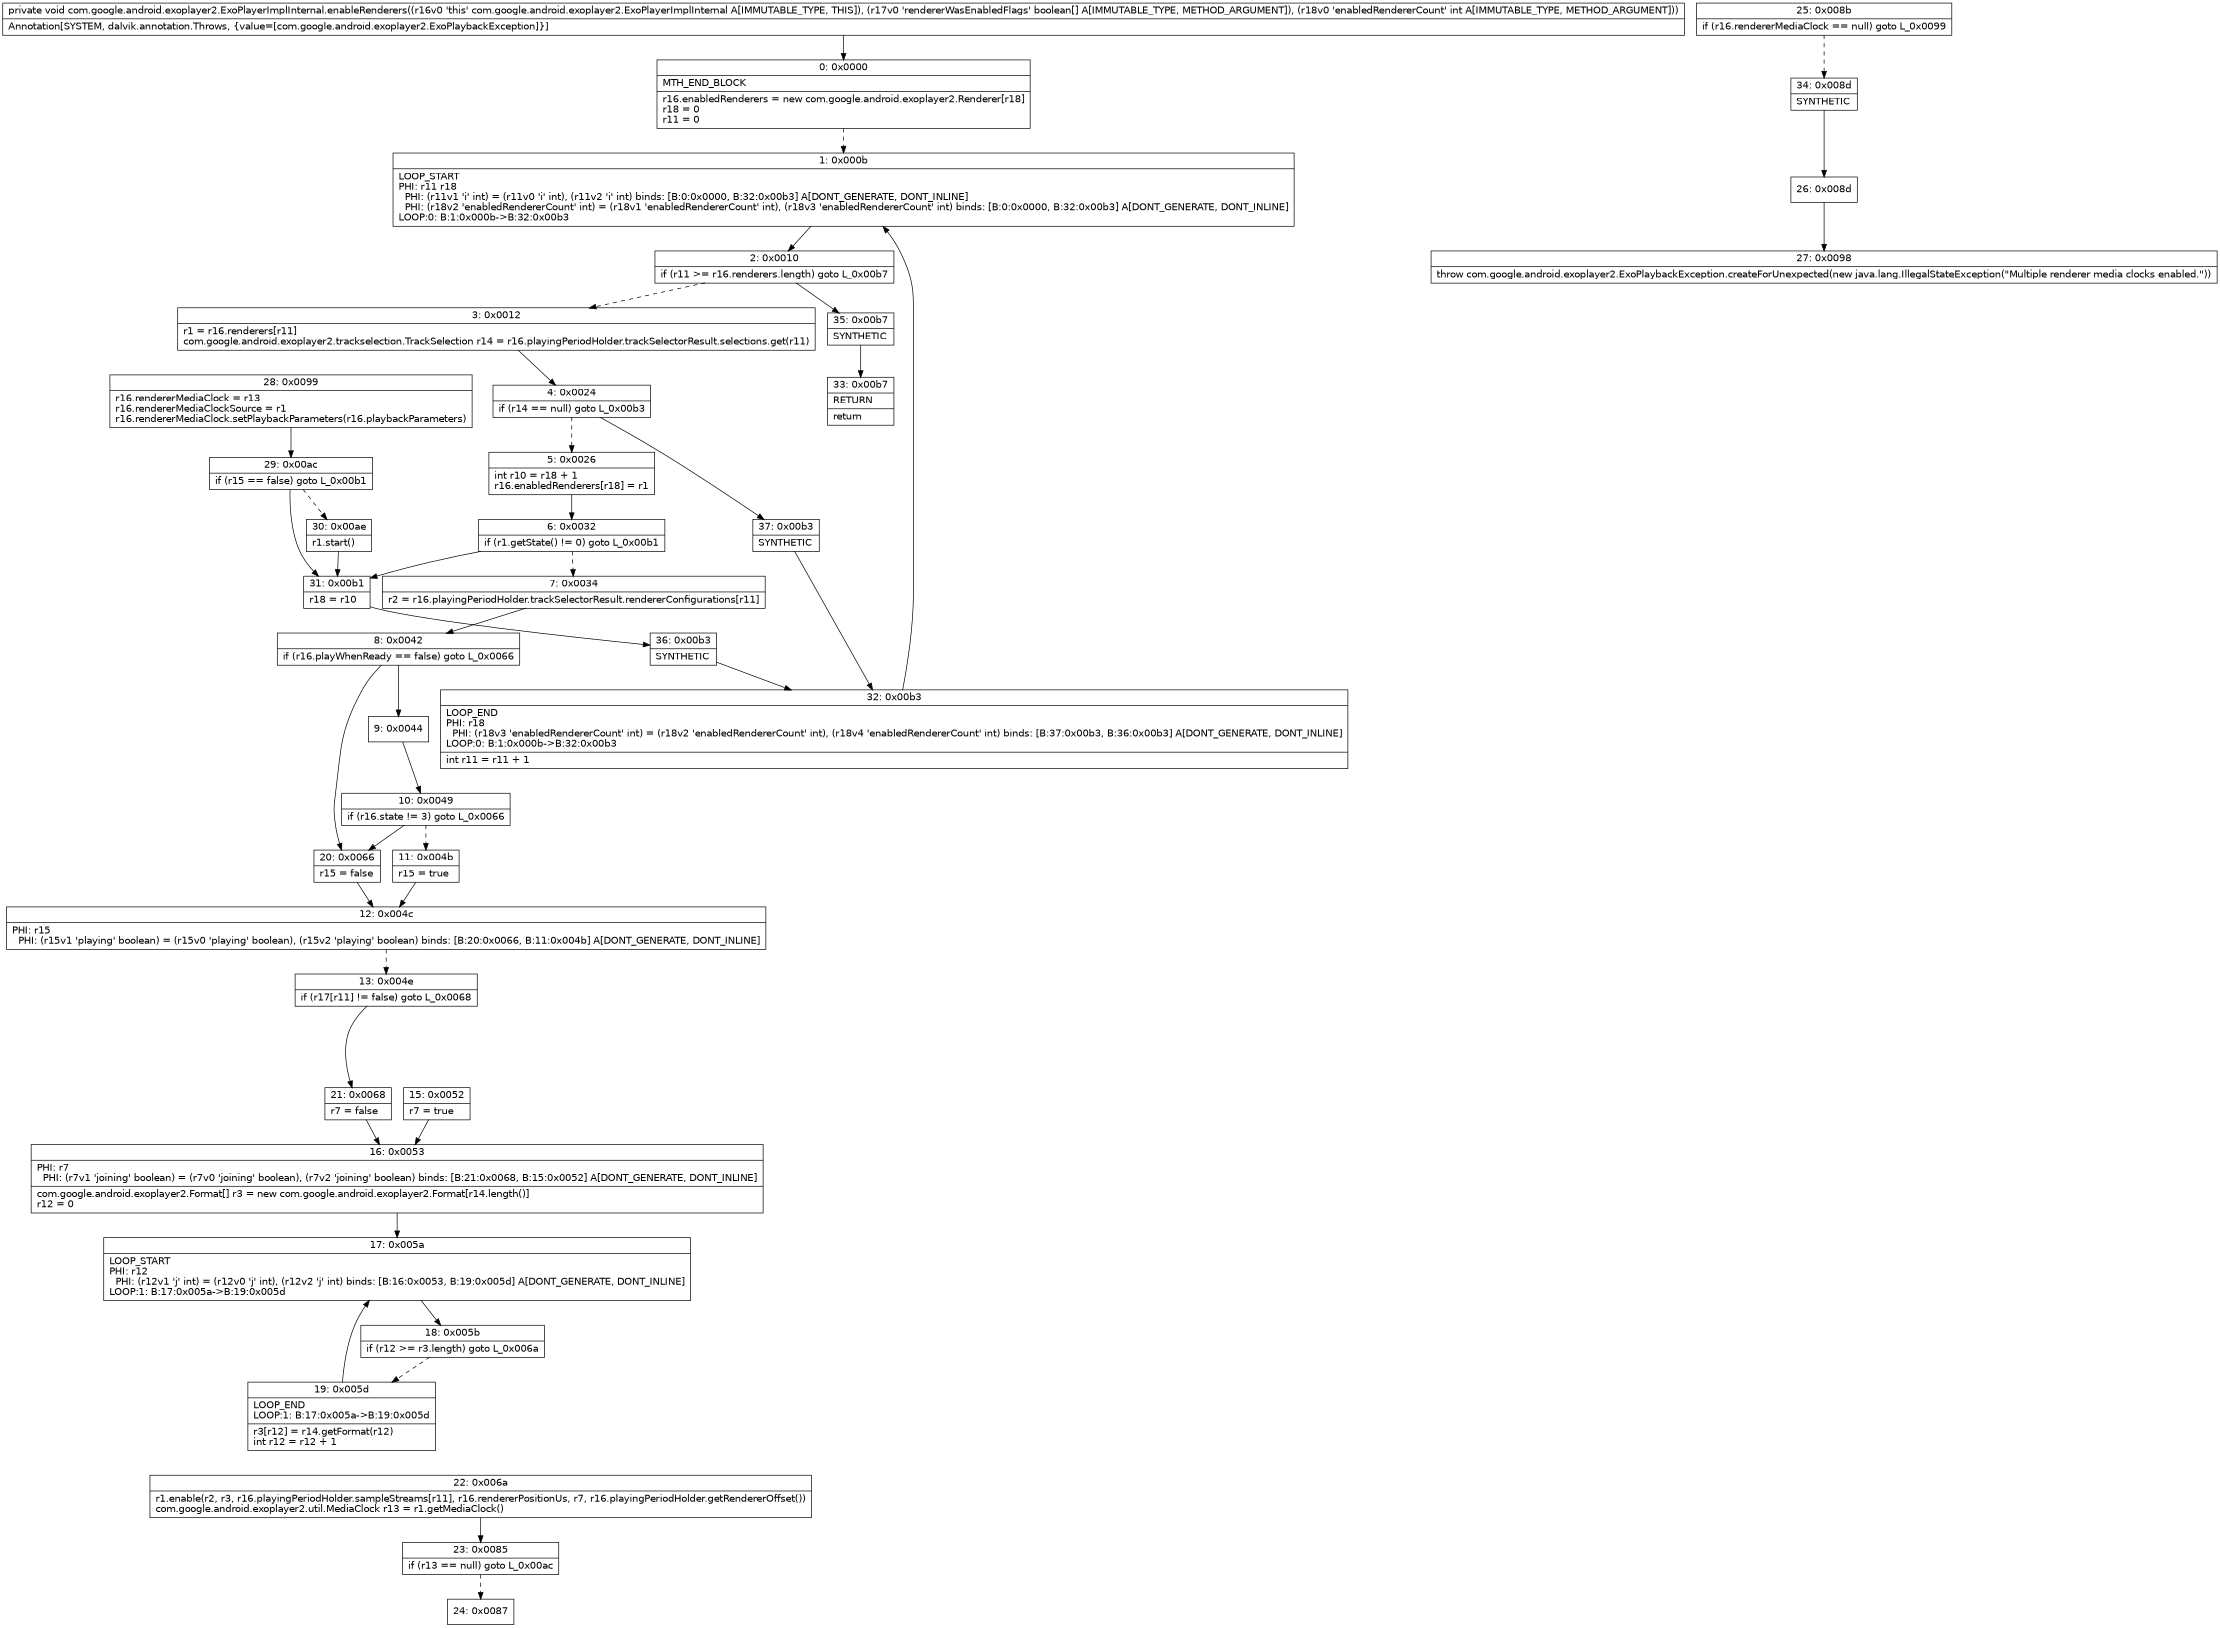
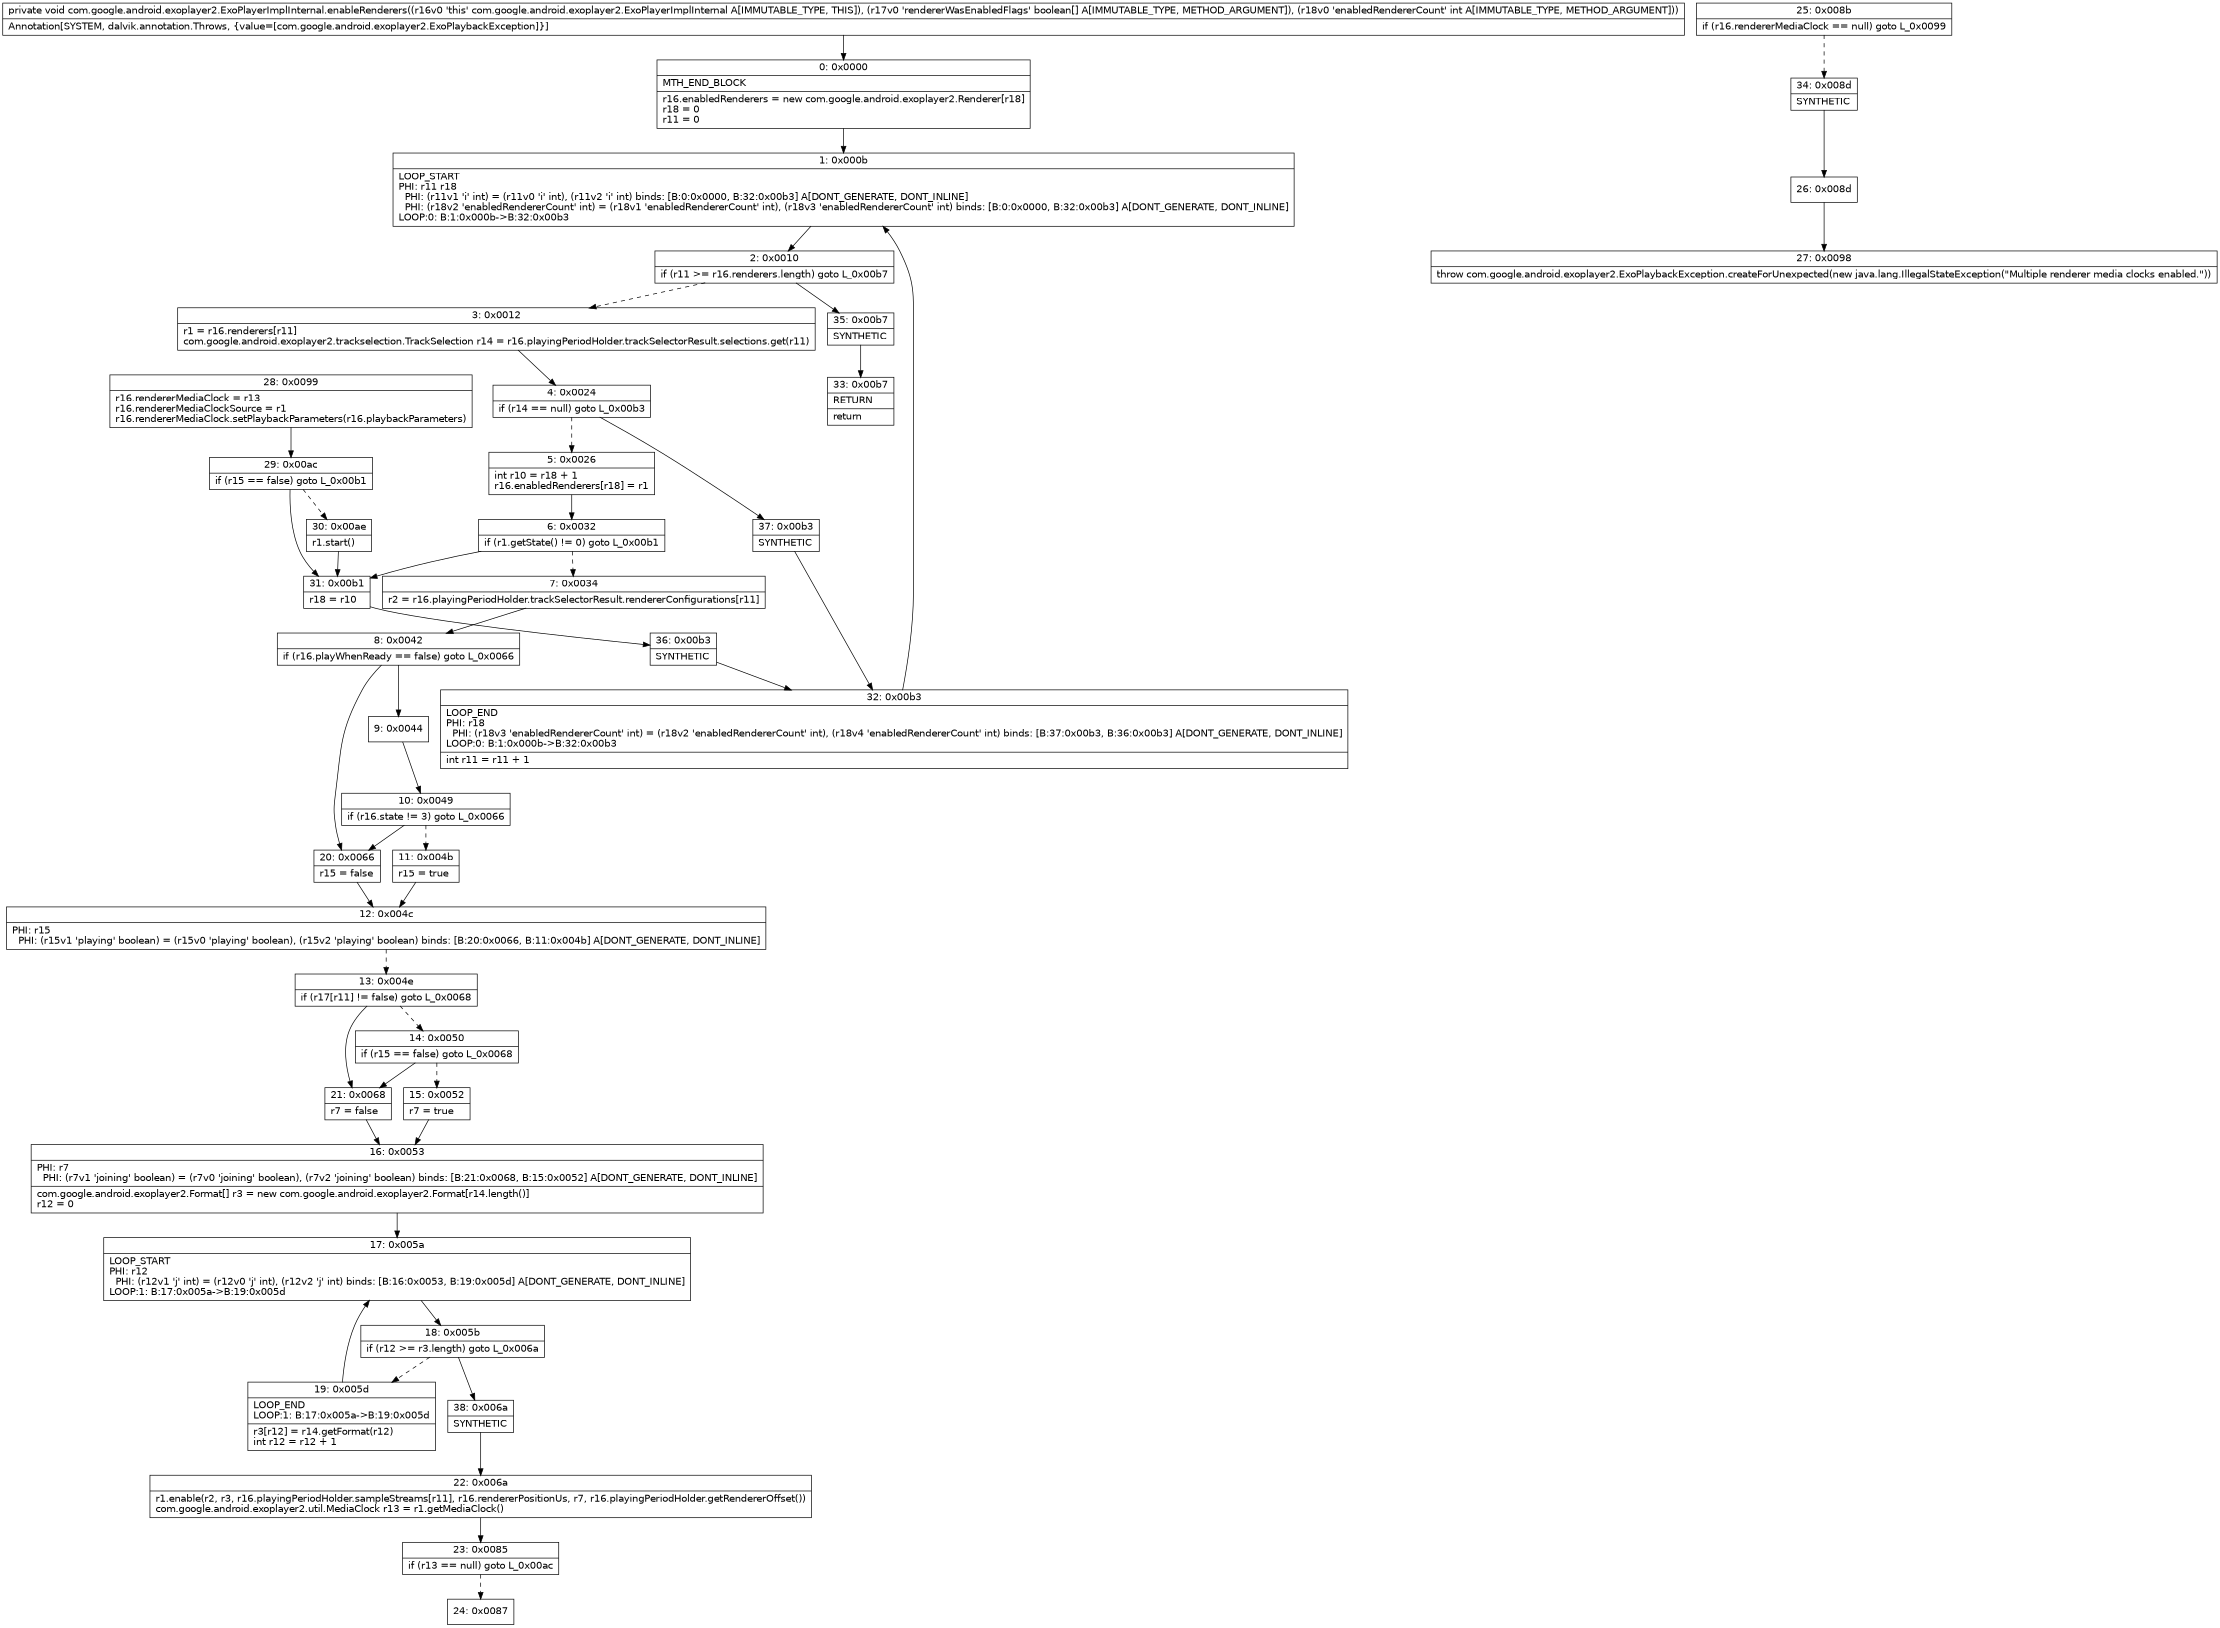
(844, 137) -> (844, 137)
none -> (437, 1047)
none -> (481, 1416)
